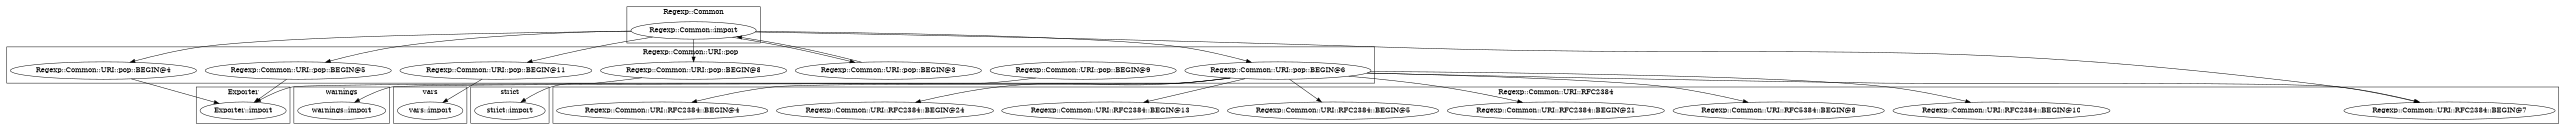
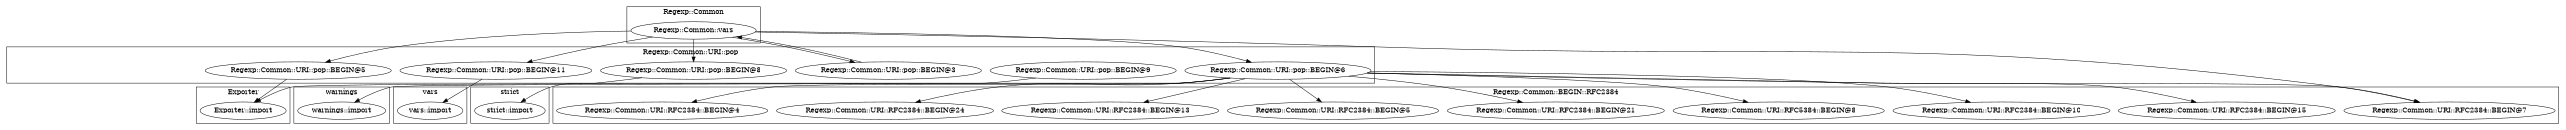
(694, 30) -> (694, 30)
(103, 71) -> none
(1556, 93) -> (1556, 93)
none -> (2227, 111)
